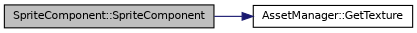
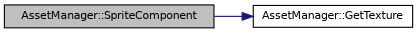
(109, 16) -> (109, 16)
